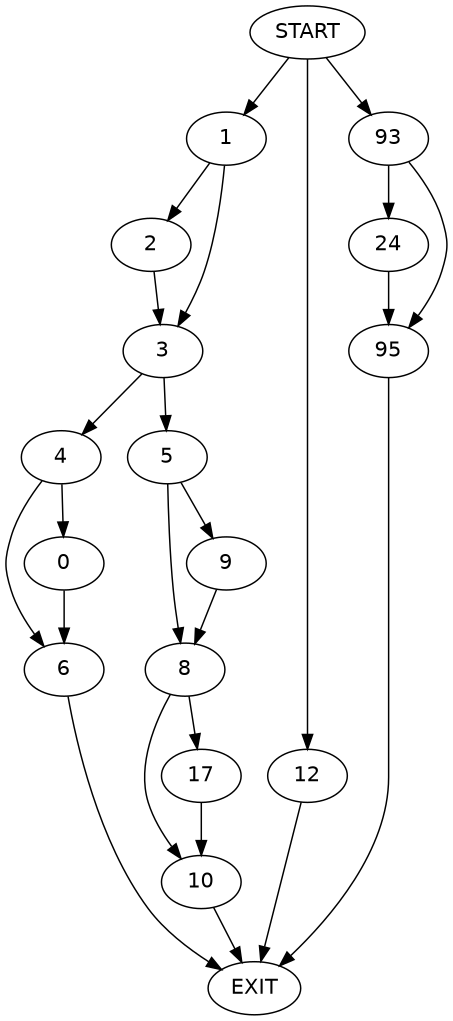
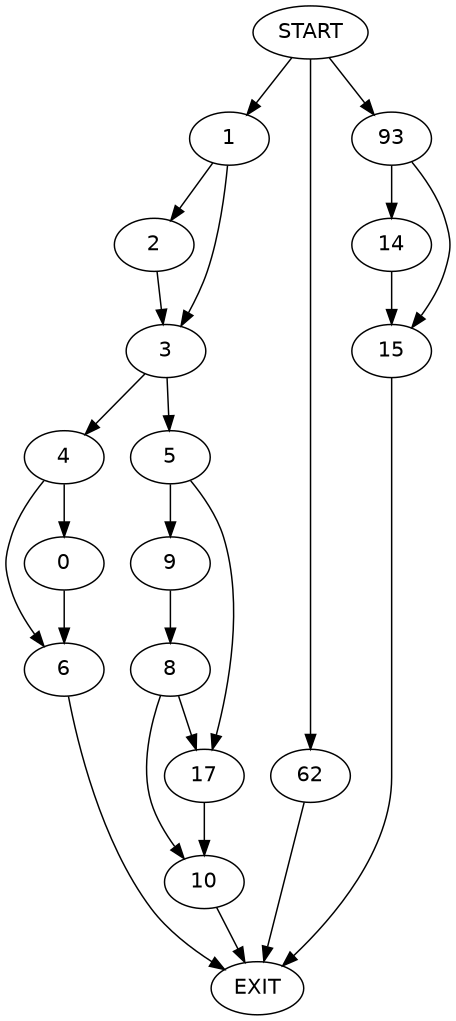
(389, 245) -> (392, 245)
(389, 351) -> (392, 351)
(171, 556) -> (233, 604)
(308, 776) -> (311, 776)
